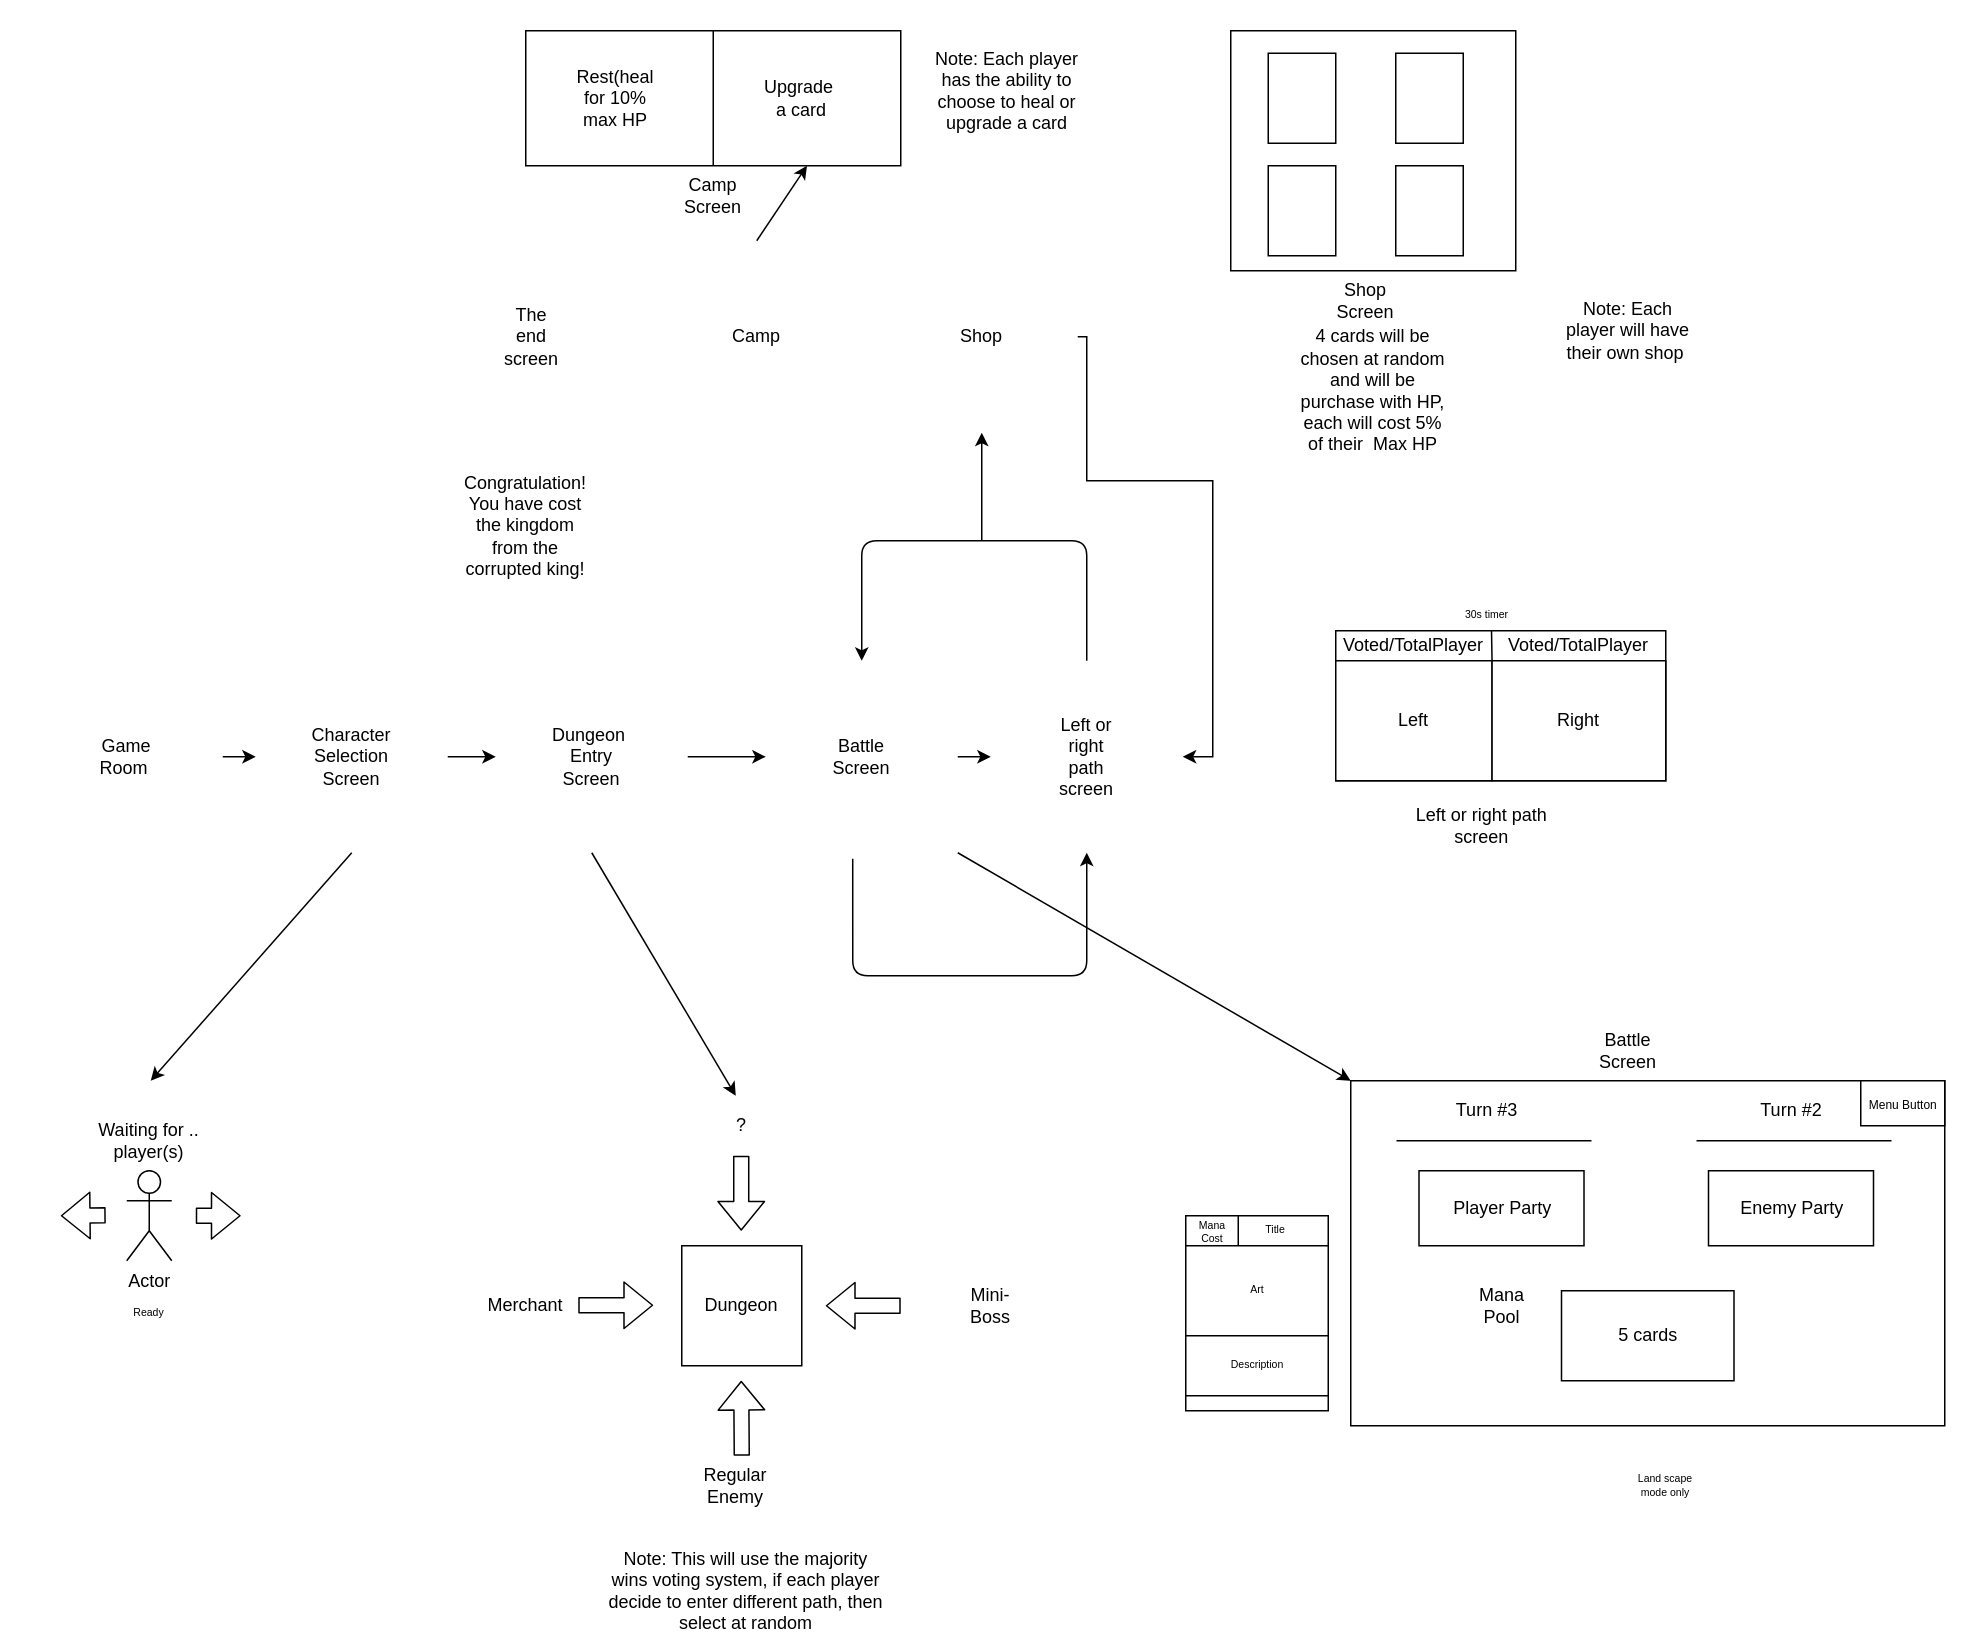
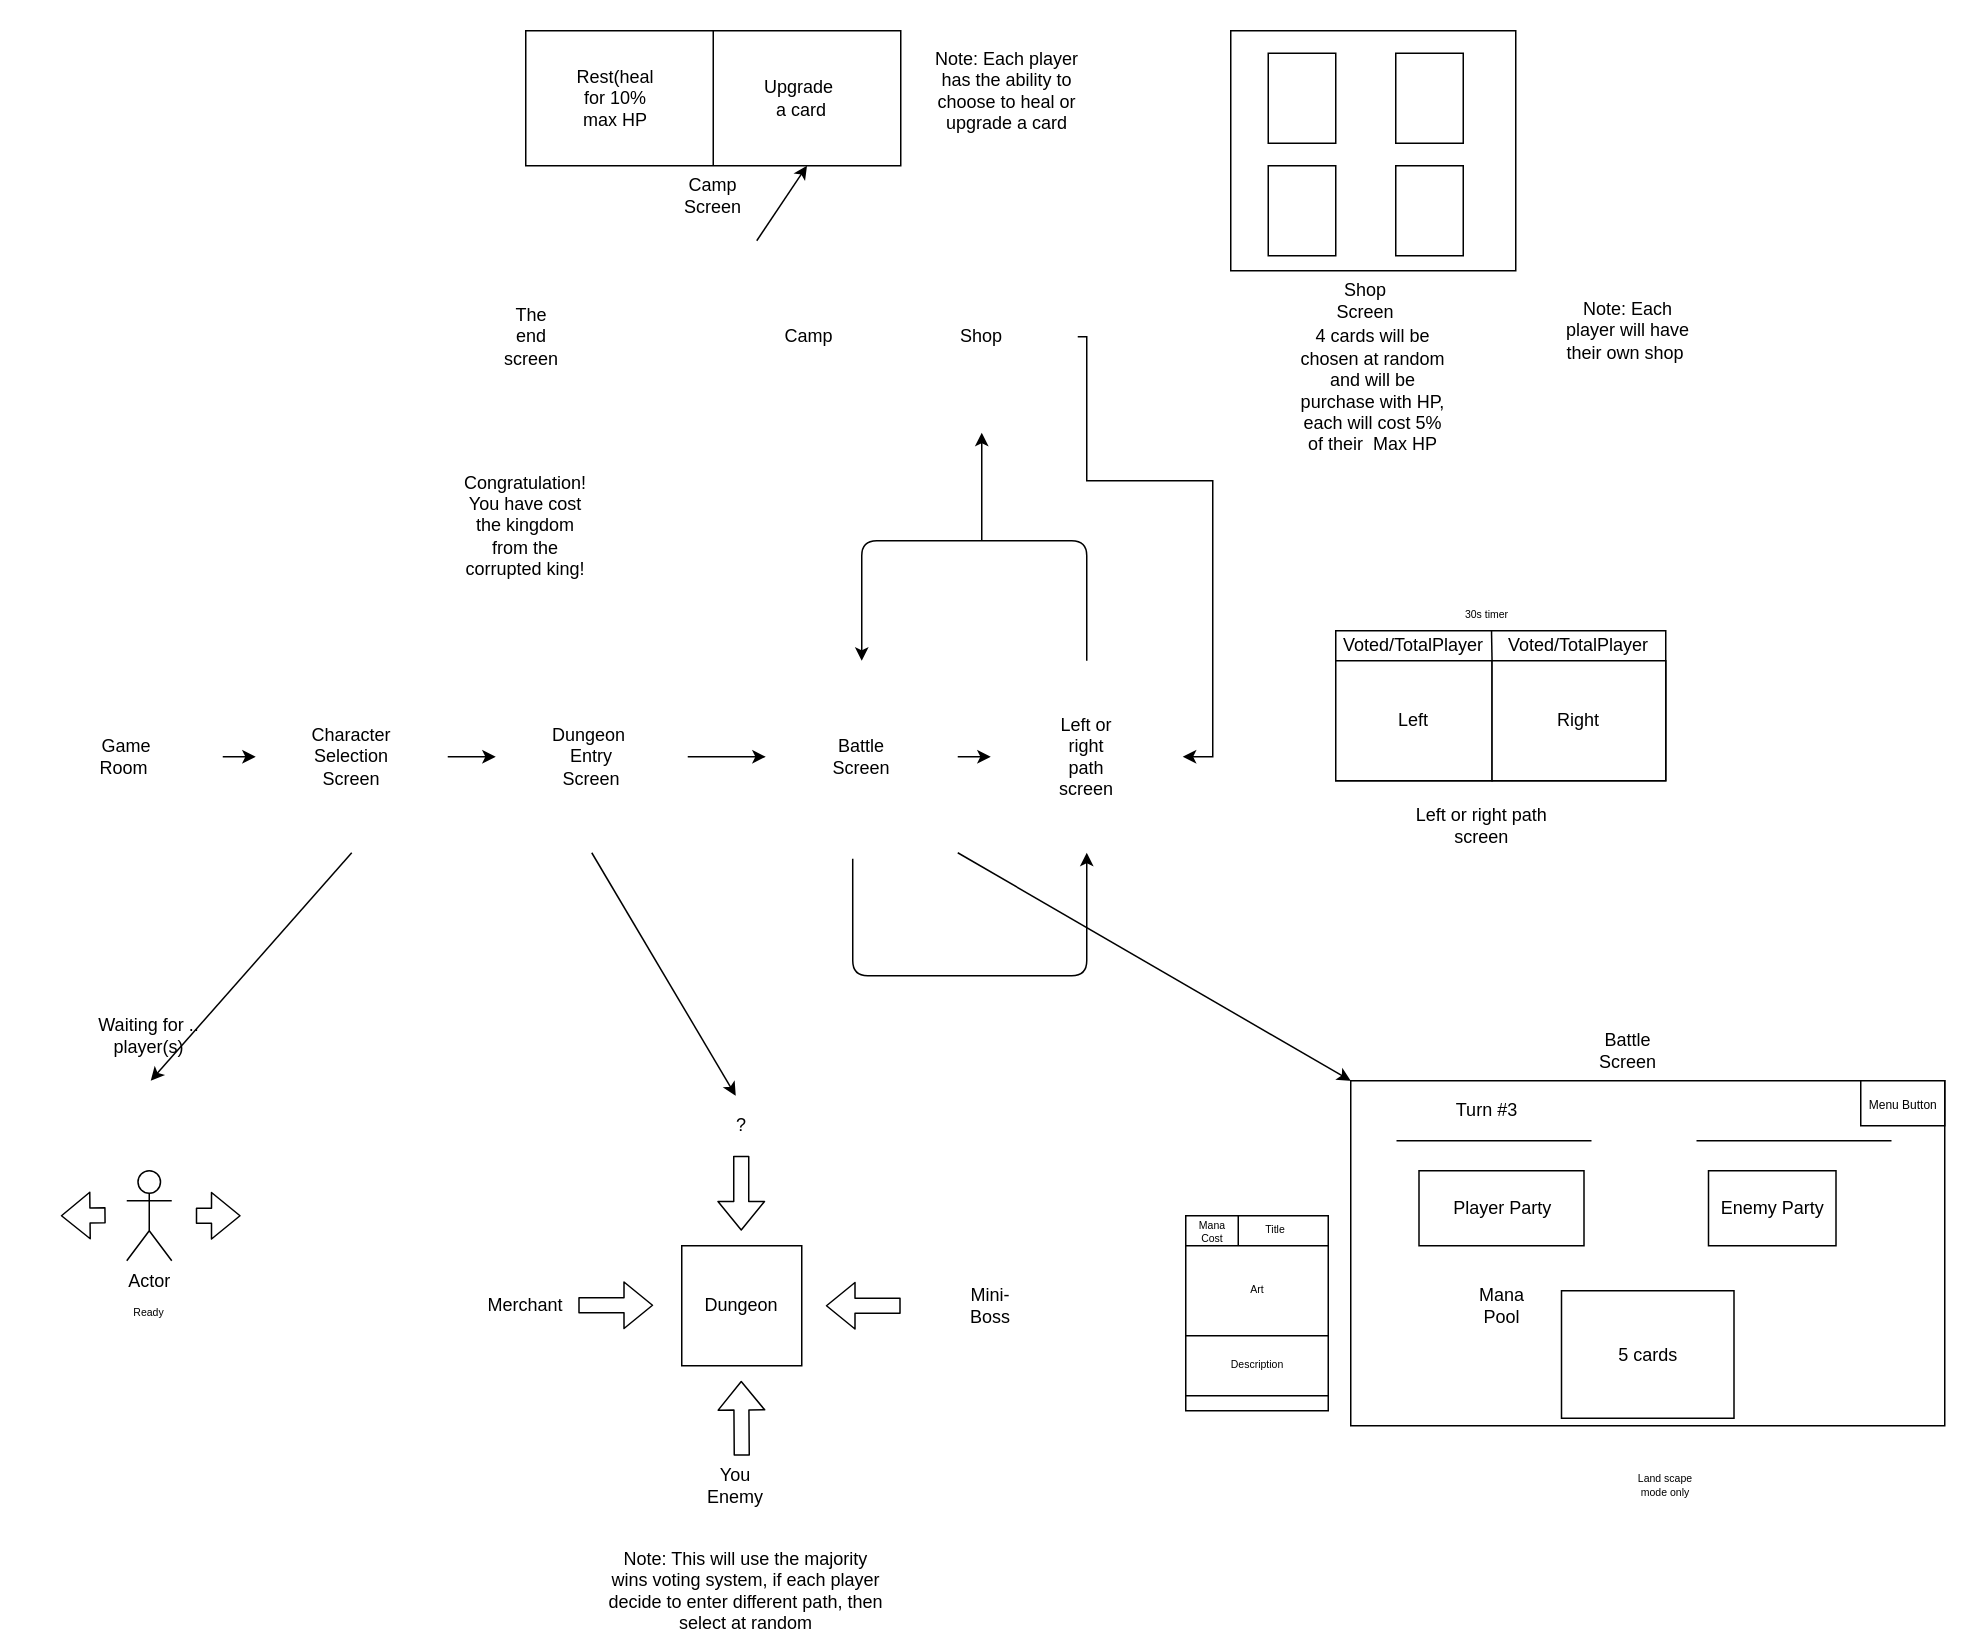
(757, 337) -> (809, 337)
(1791, 1111) -> none
(149, 1141) -> (149, 1036)
(1791, 1208) -> (1772, 1208)
(1648, 1336) -> (1648, 1355)
(736, 1486) -> (736, 1486)
